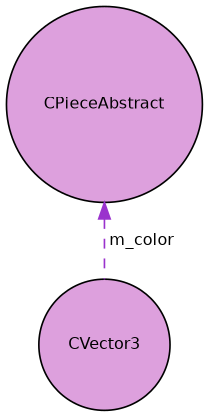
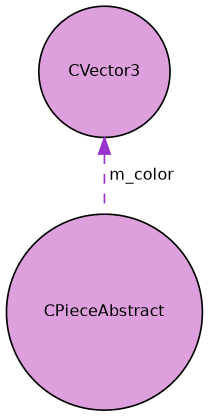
(104, 249) -> (104, 184)
